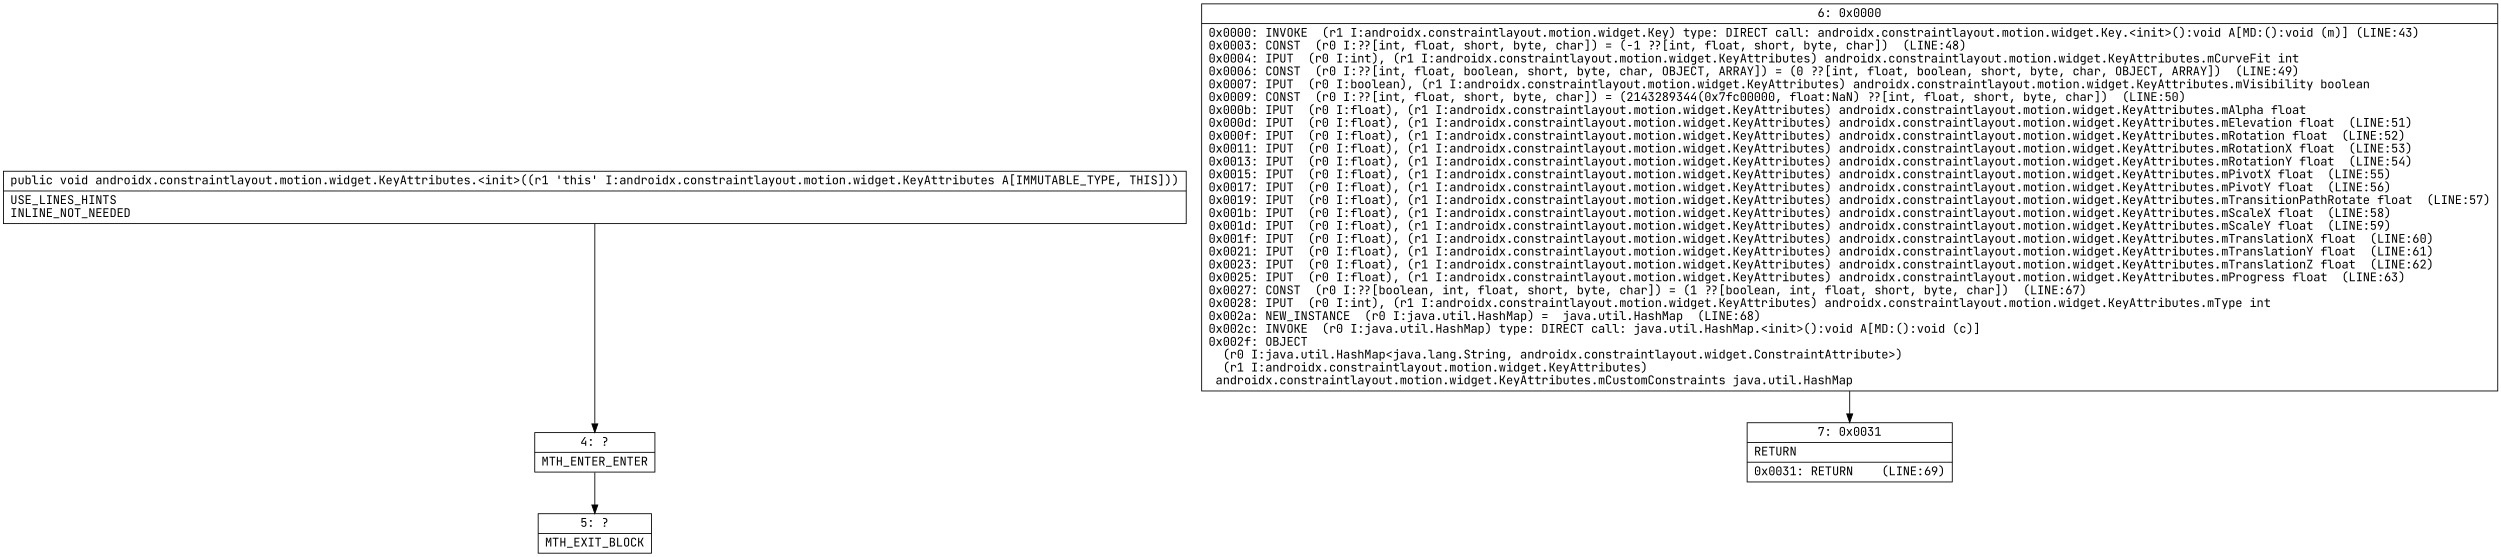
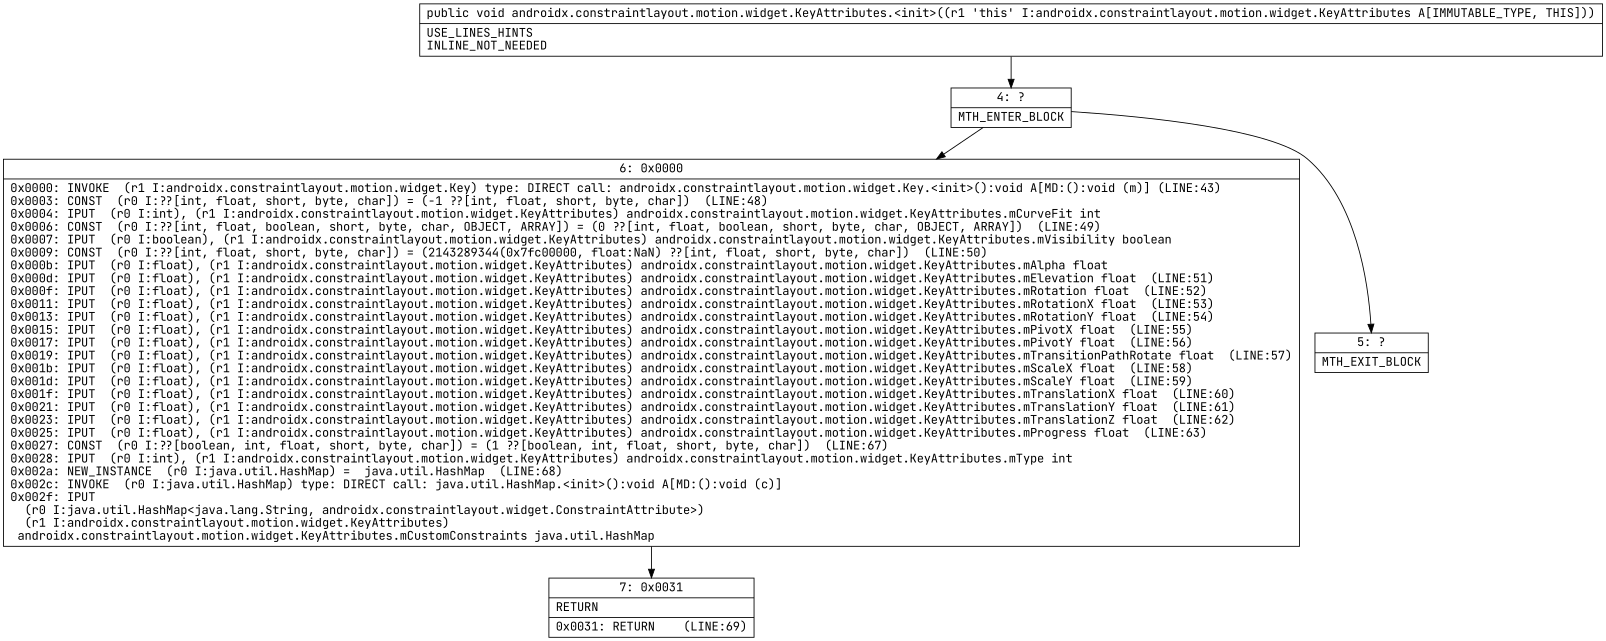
none -> (963, 141)
(1266, 342) -> (60, 497)
(595, 462) -> (1011, 117)
